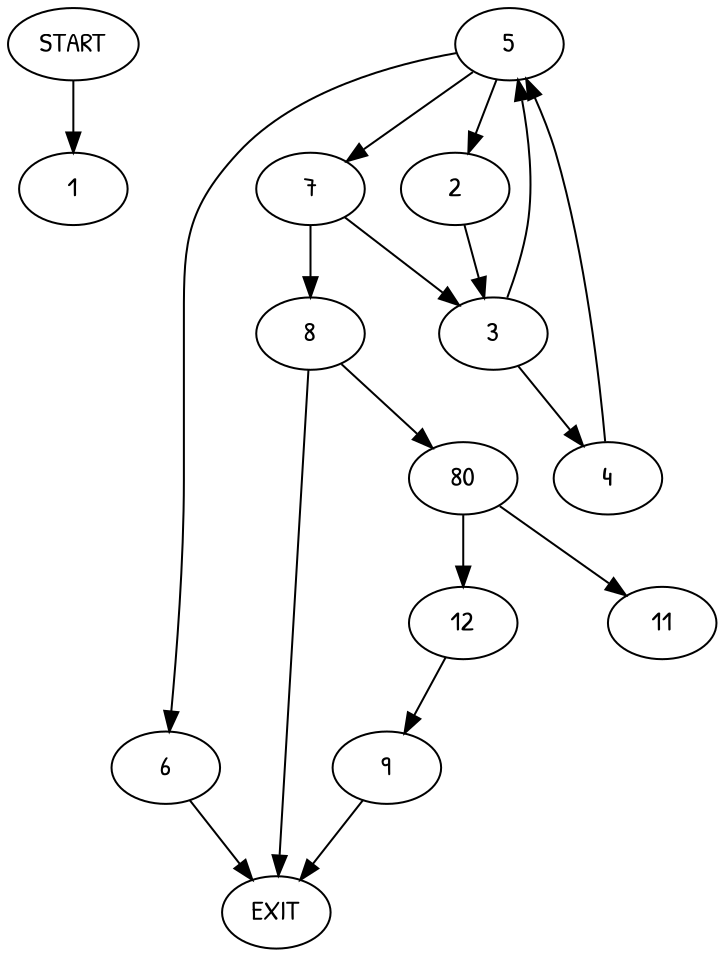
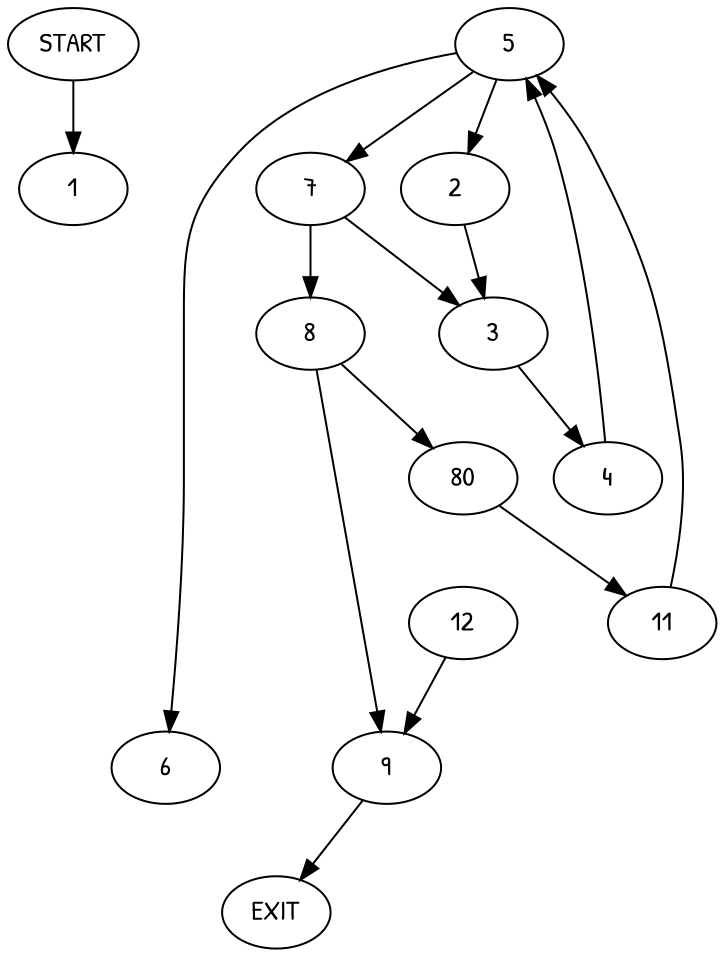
(530, 200) -> (661, 327)
(463, 541) -> none
(294, 612) -> (347, 541)
(215, 832) -> none
